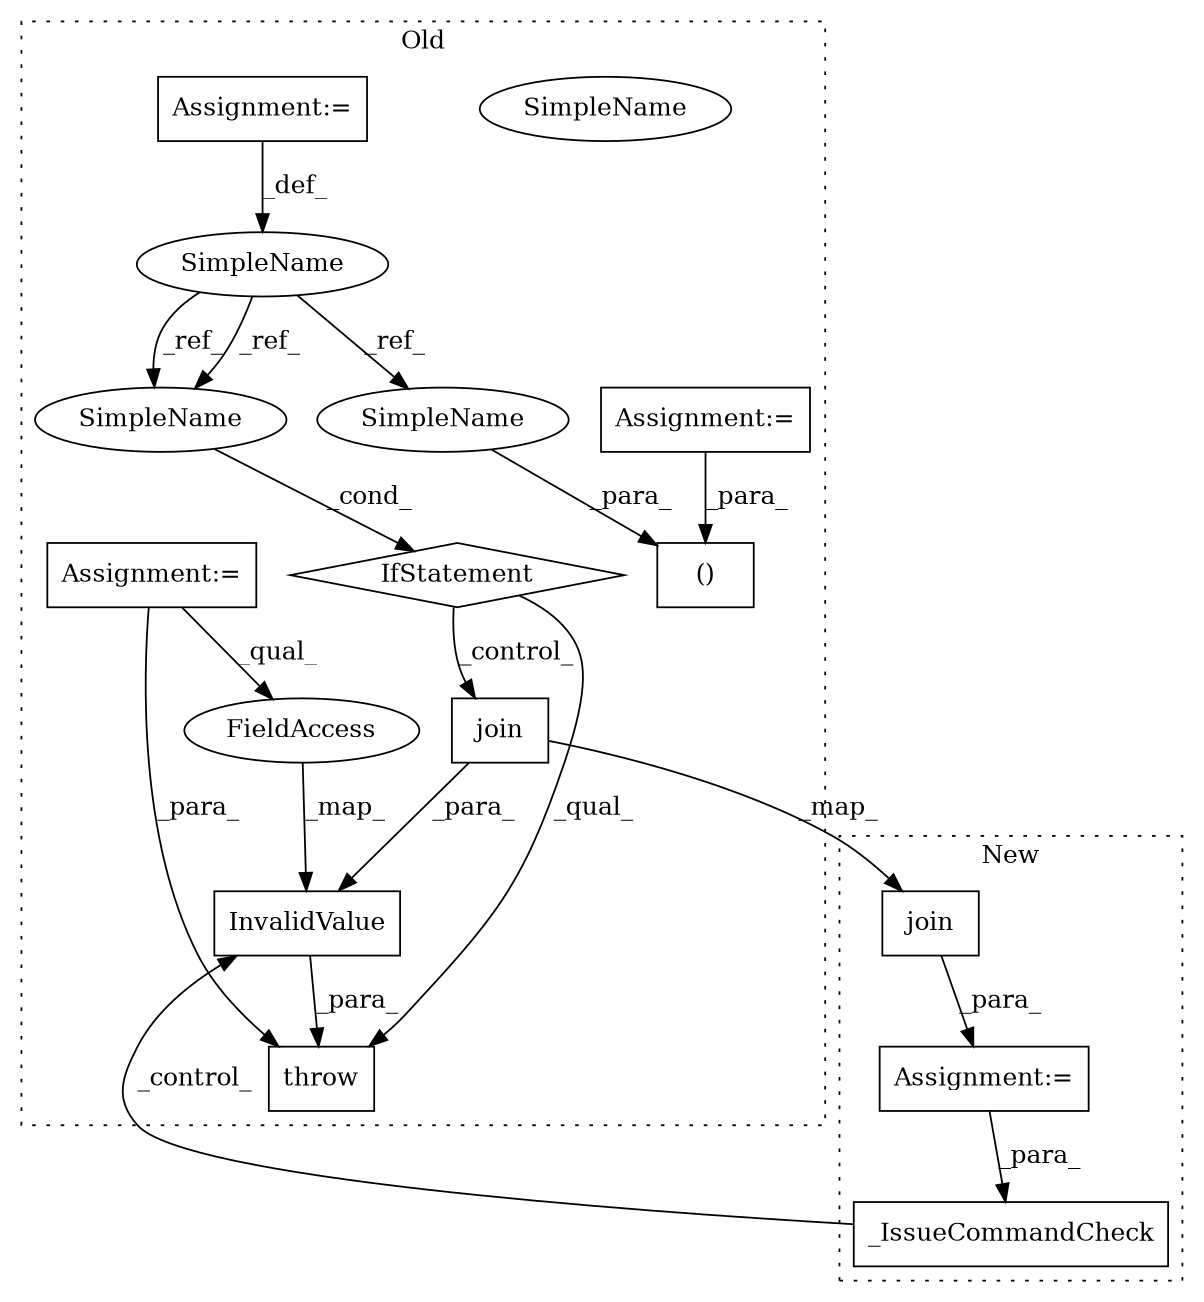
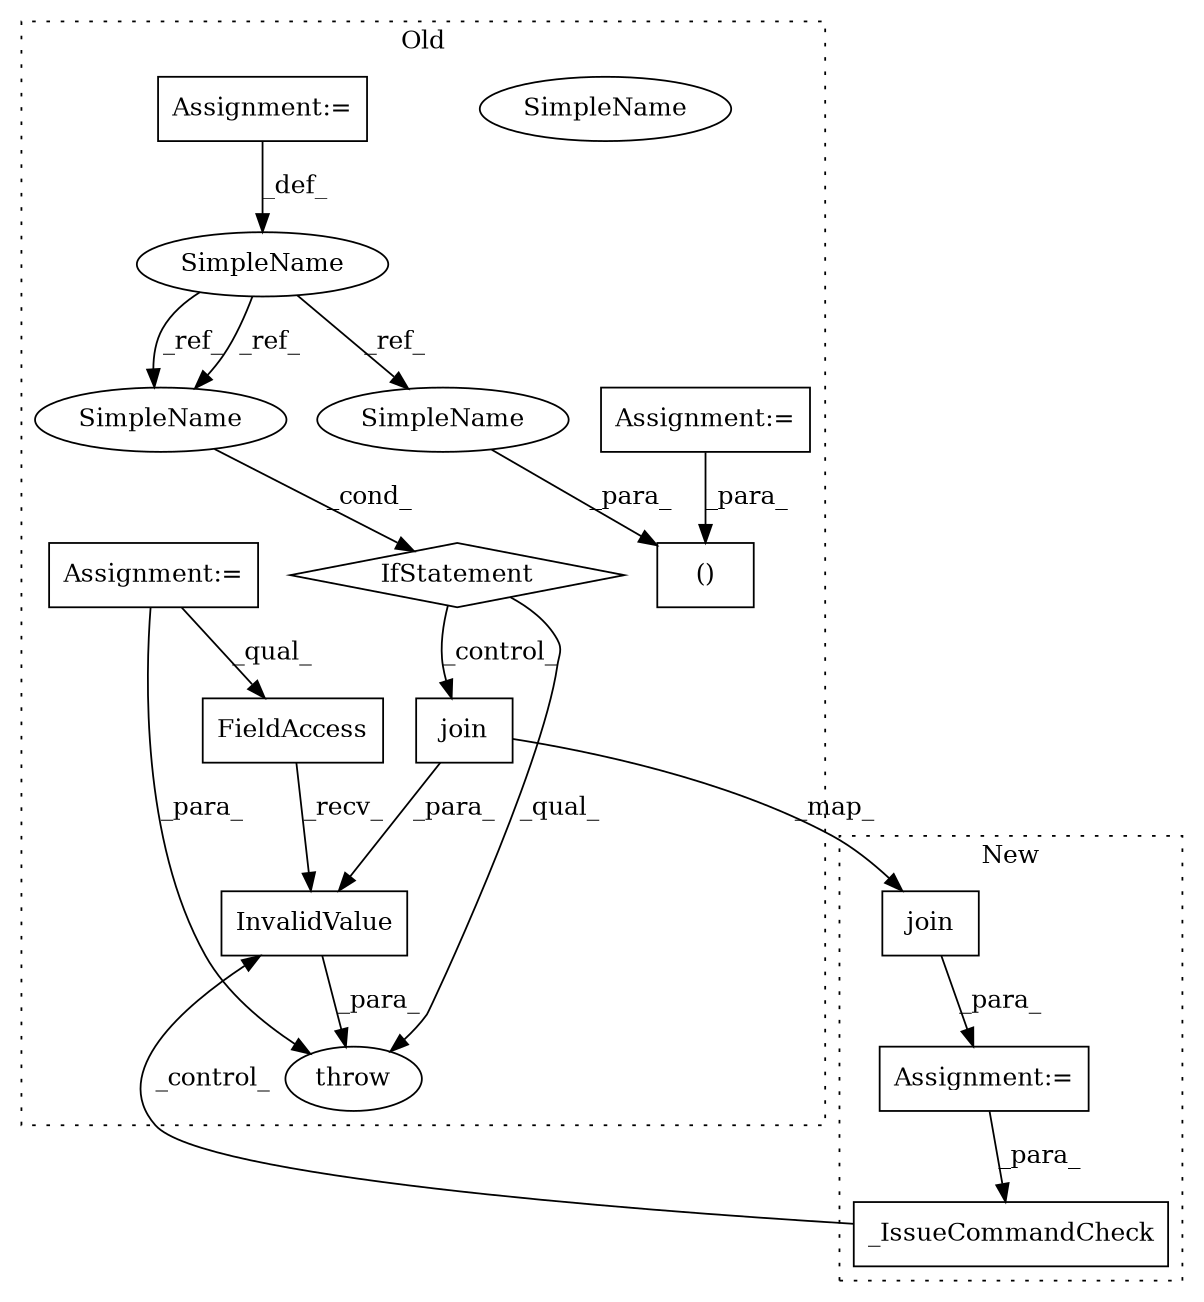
(302, 731) -> (293, 731)
(346, 808) -> (344, 808)
(322, 1079) -> (354, 1079)
